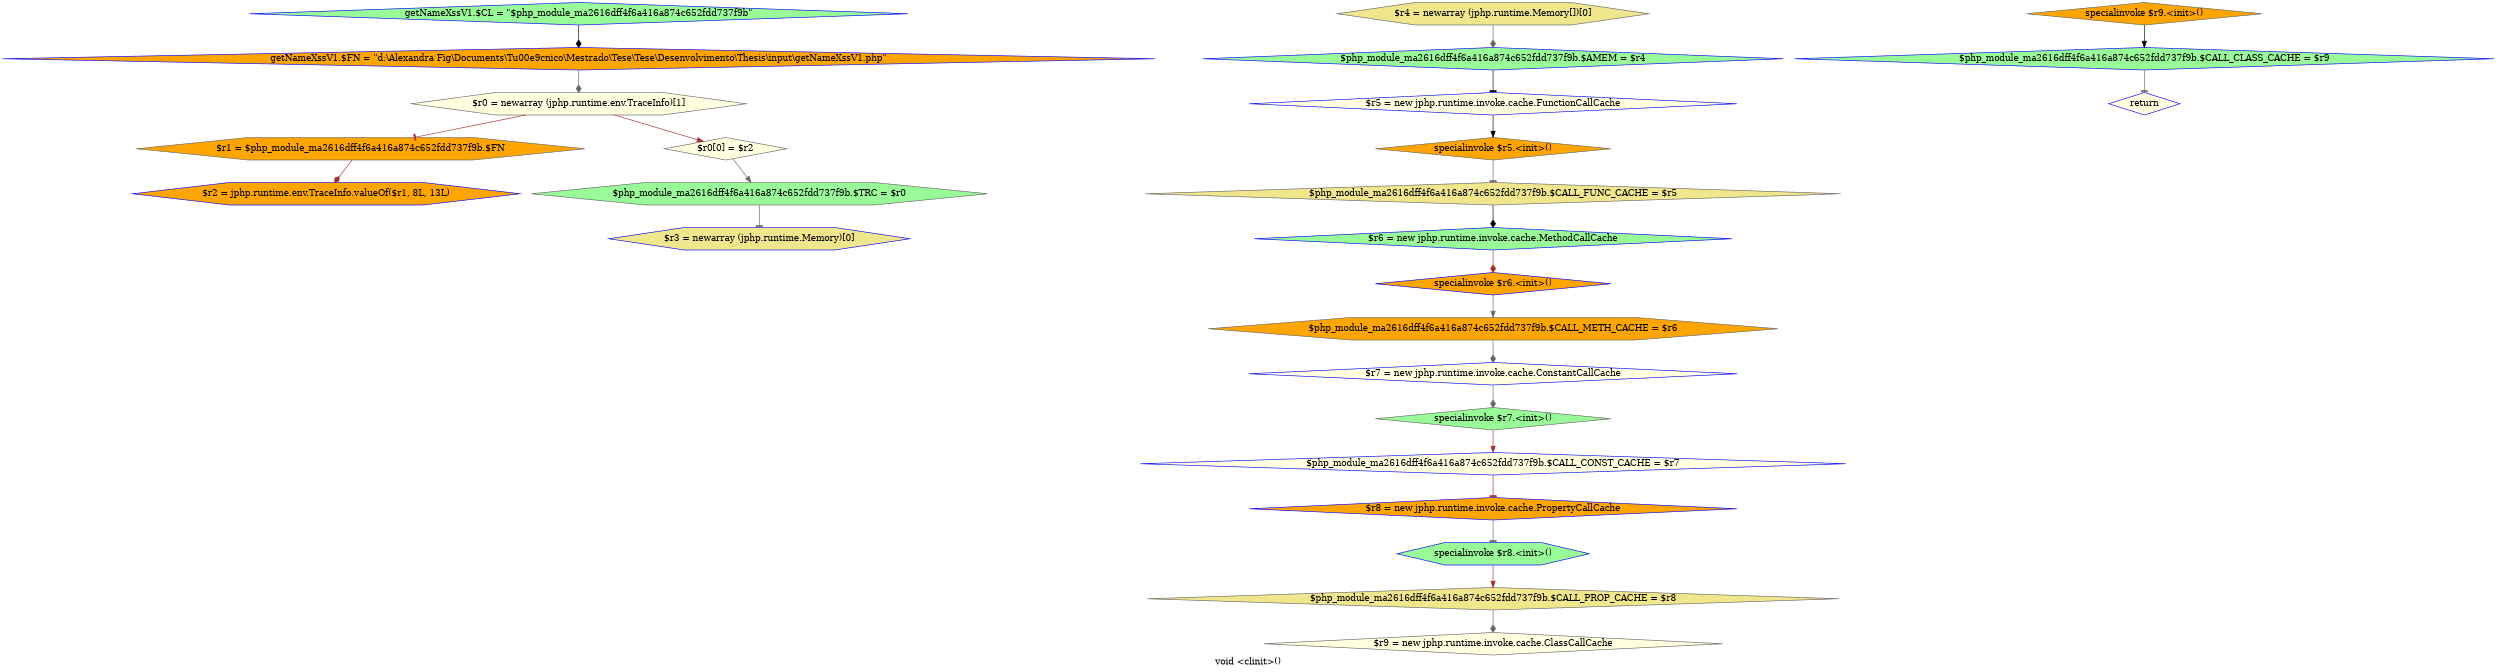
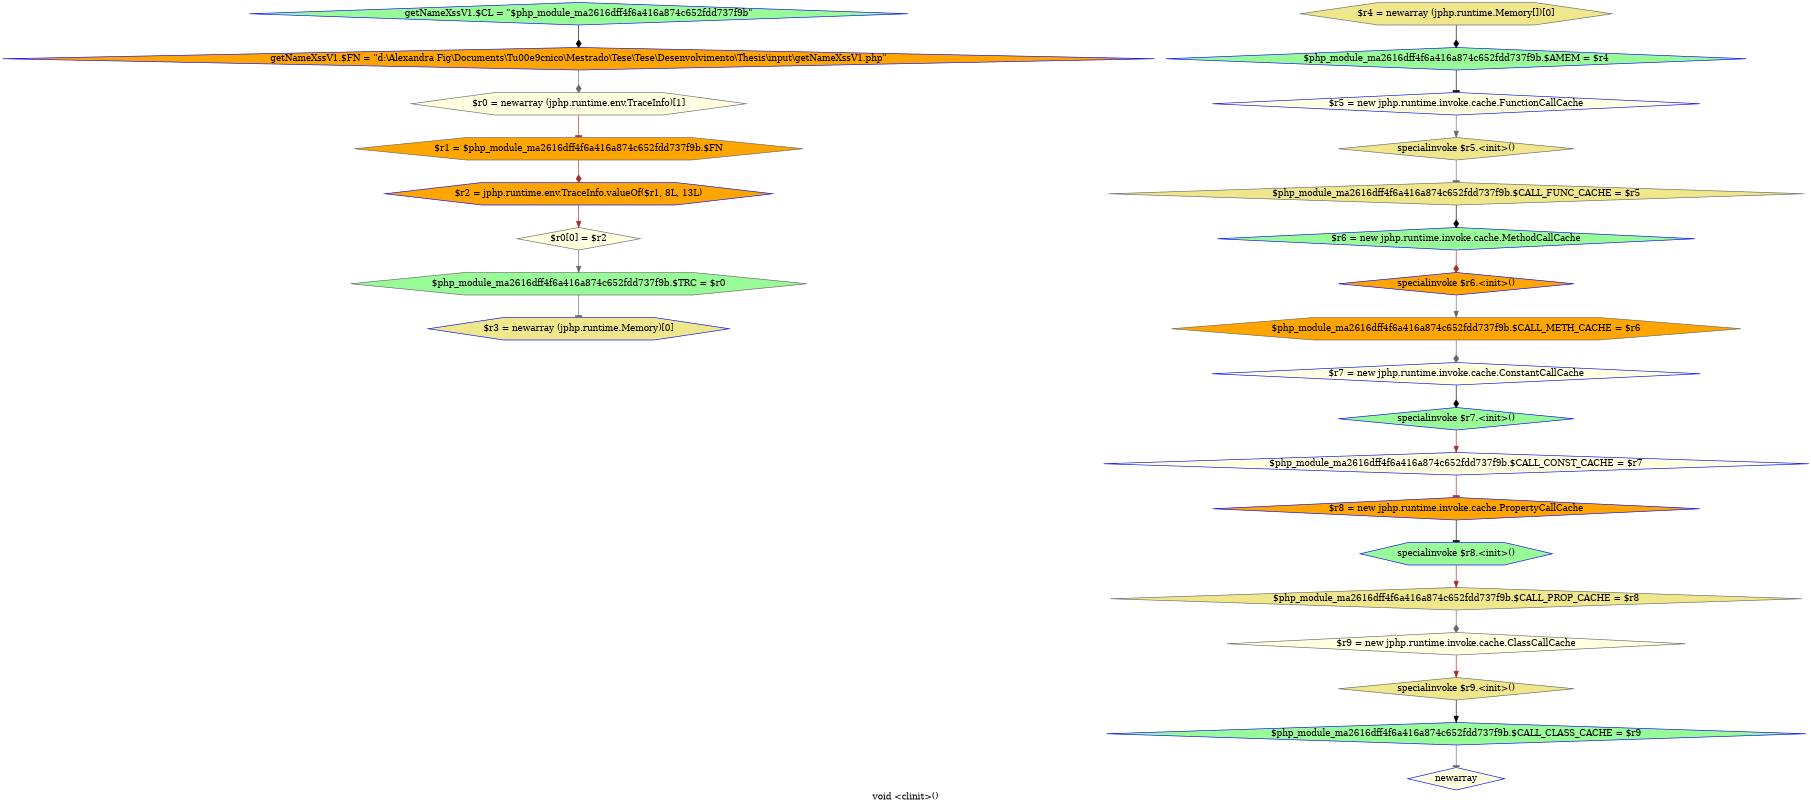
(2144, 14) -> (1456, 689)
(1493, 33) -> (1456, 33)
(2144, 104) -> (1456, 779)
(1493, 123) -> (1456, 123)
(656, 127) -> (579, 213)
(1493, 149) -> (1456, 149)
(1493, 393) -> (1456, 393)
(1493, 419) -> (1456, 419)
(1493, 530) -> (1456, 530)
none -> (1456, 663)
